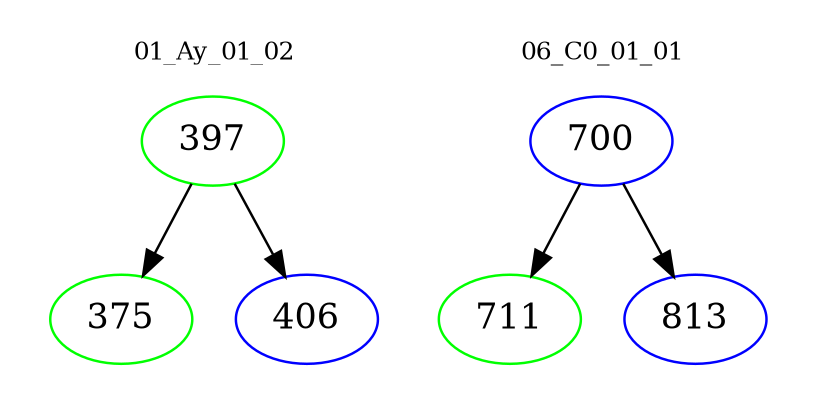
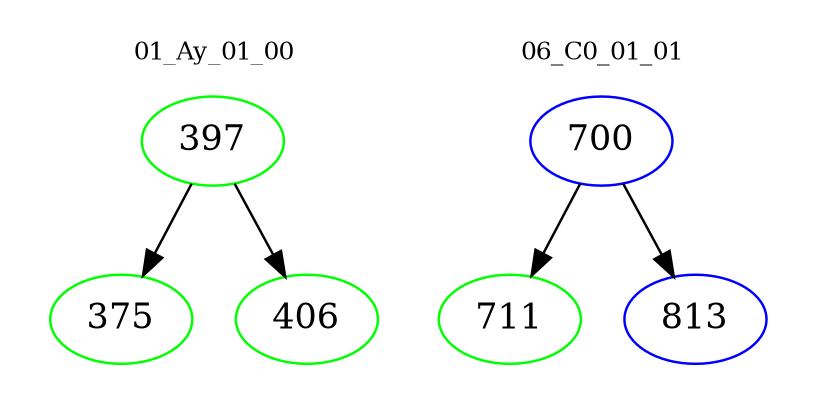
(214, 53) -> (214, 53)
(307, 319) -> (307, 319)
